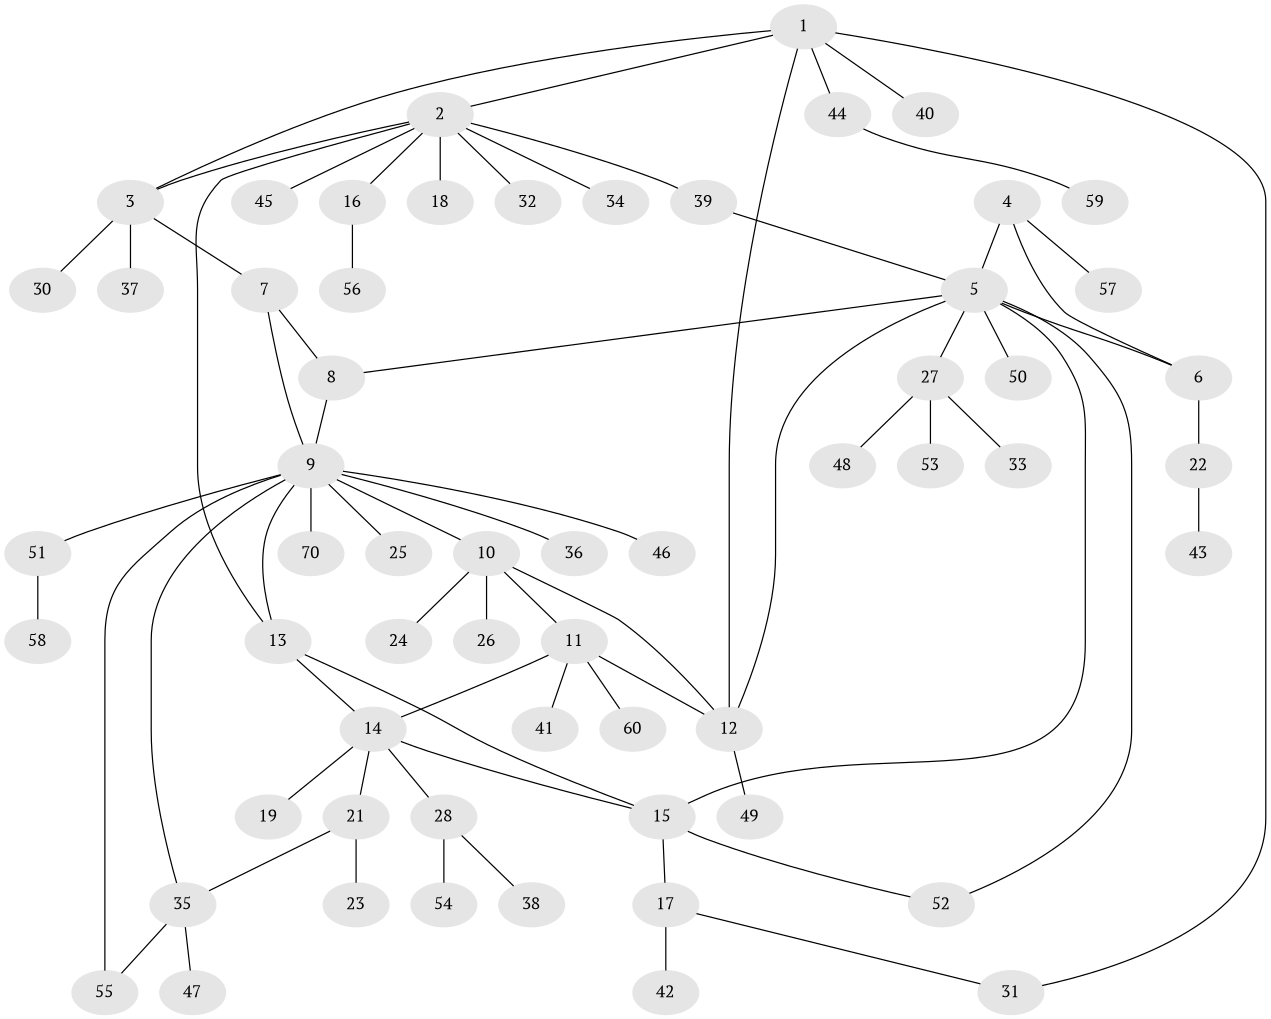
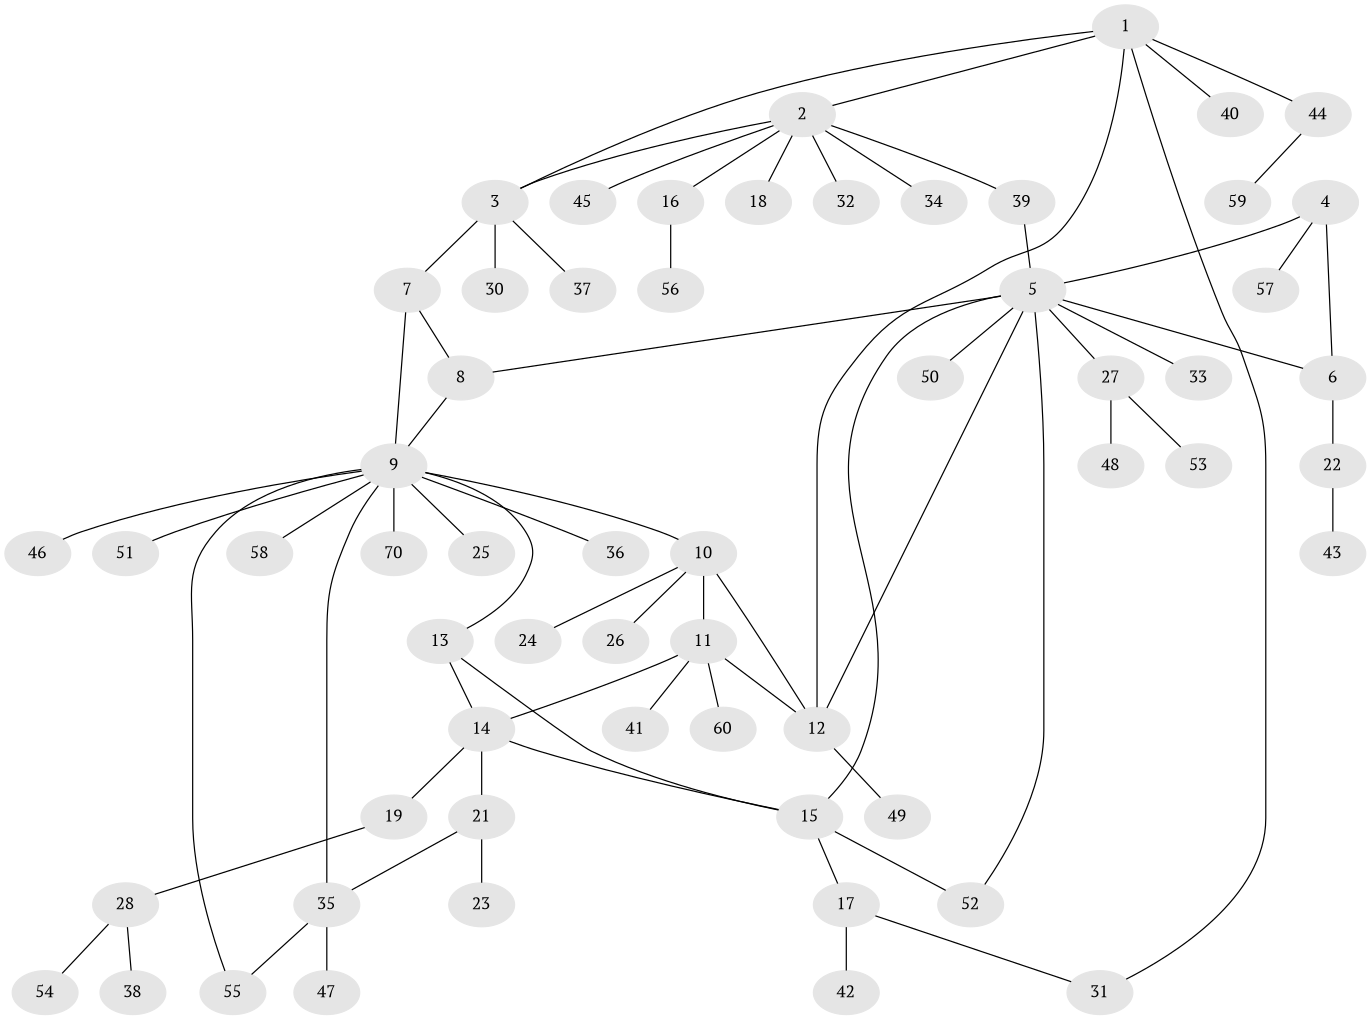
(198, 307) -> none
(974, 422) -> (1116, 334)
(38, 598) -> (327, 510)
(409, 773) -> (260, 861)
